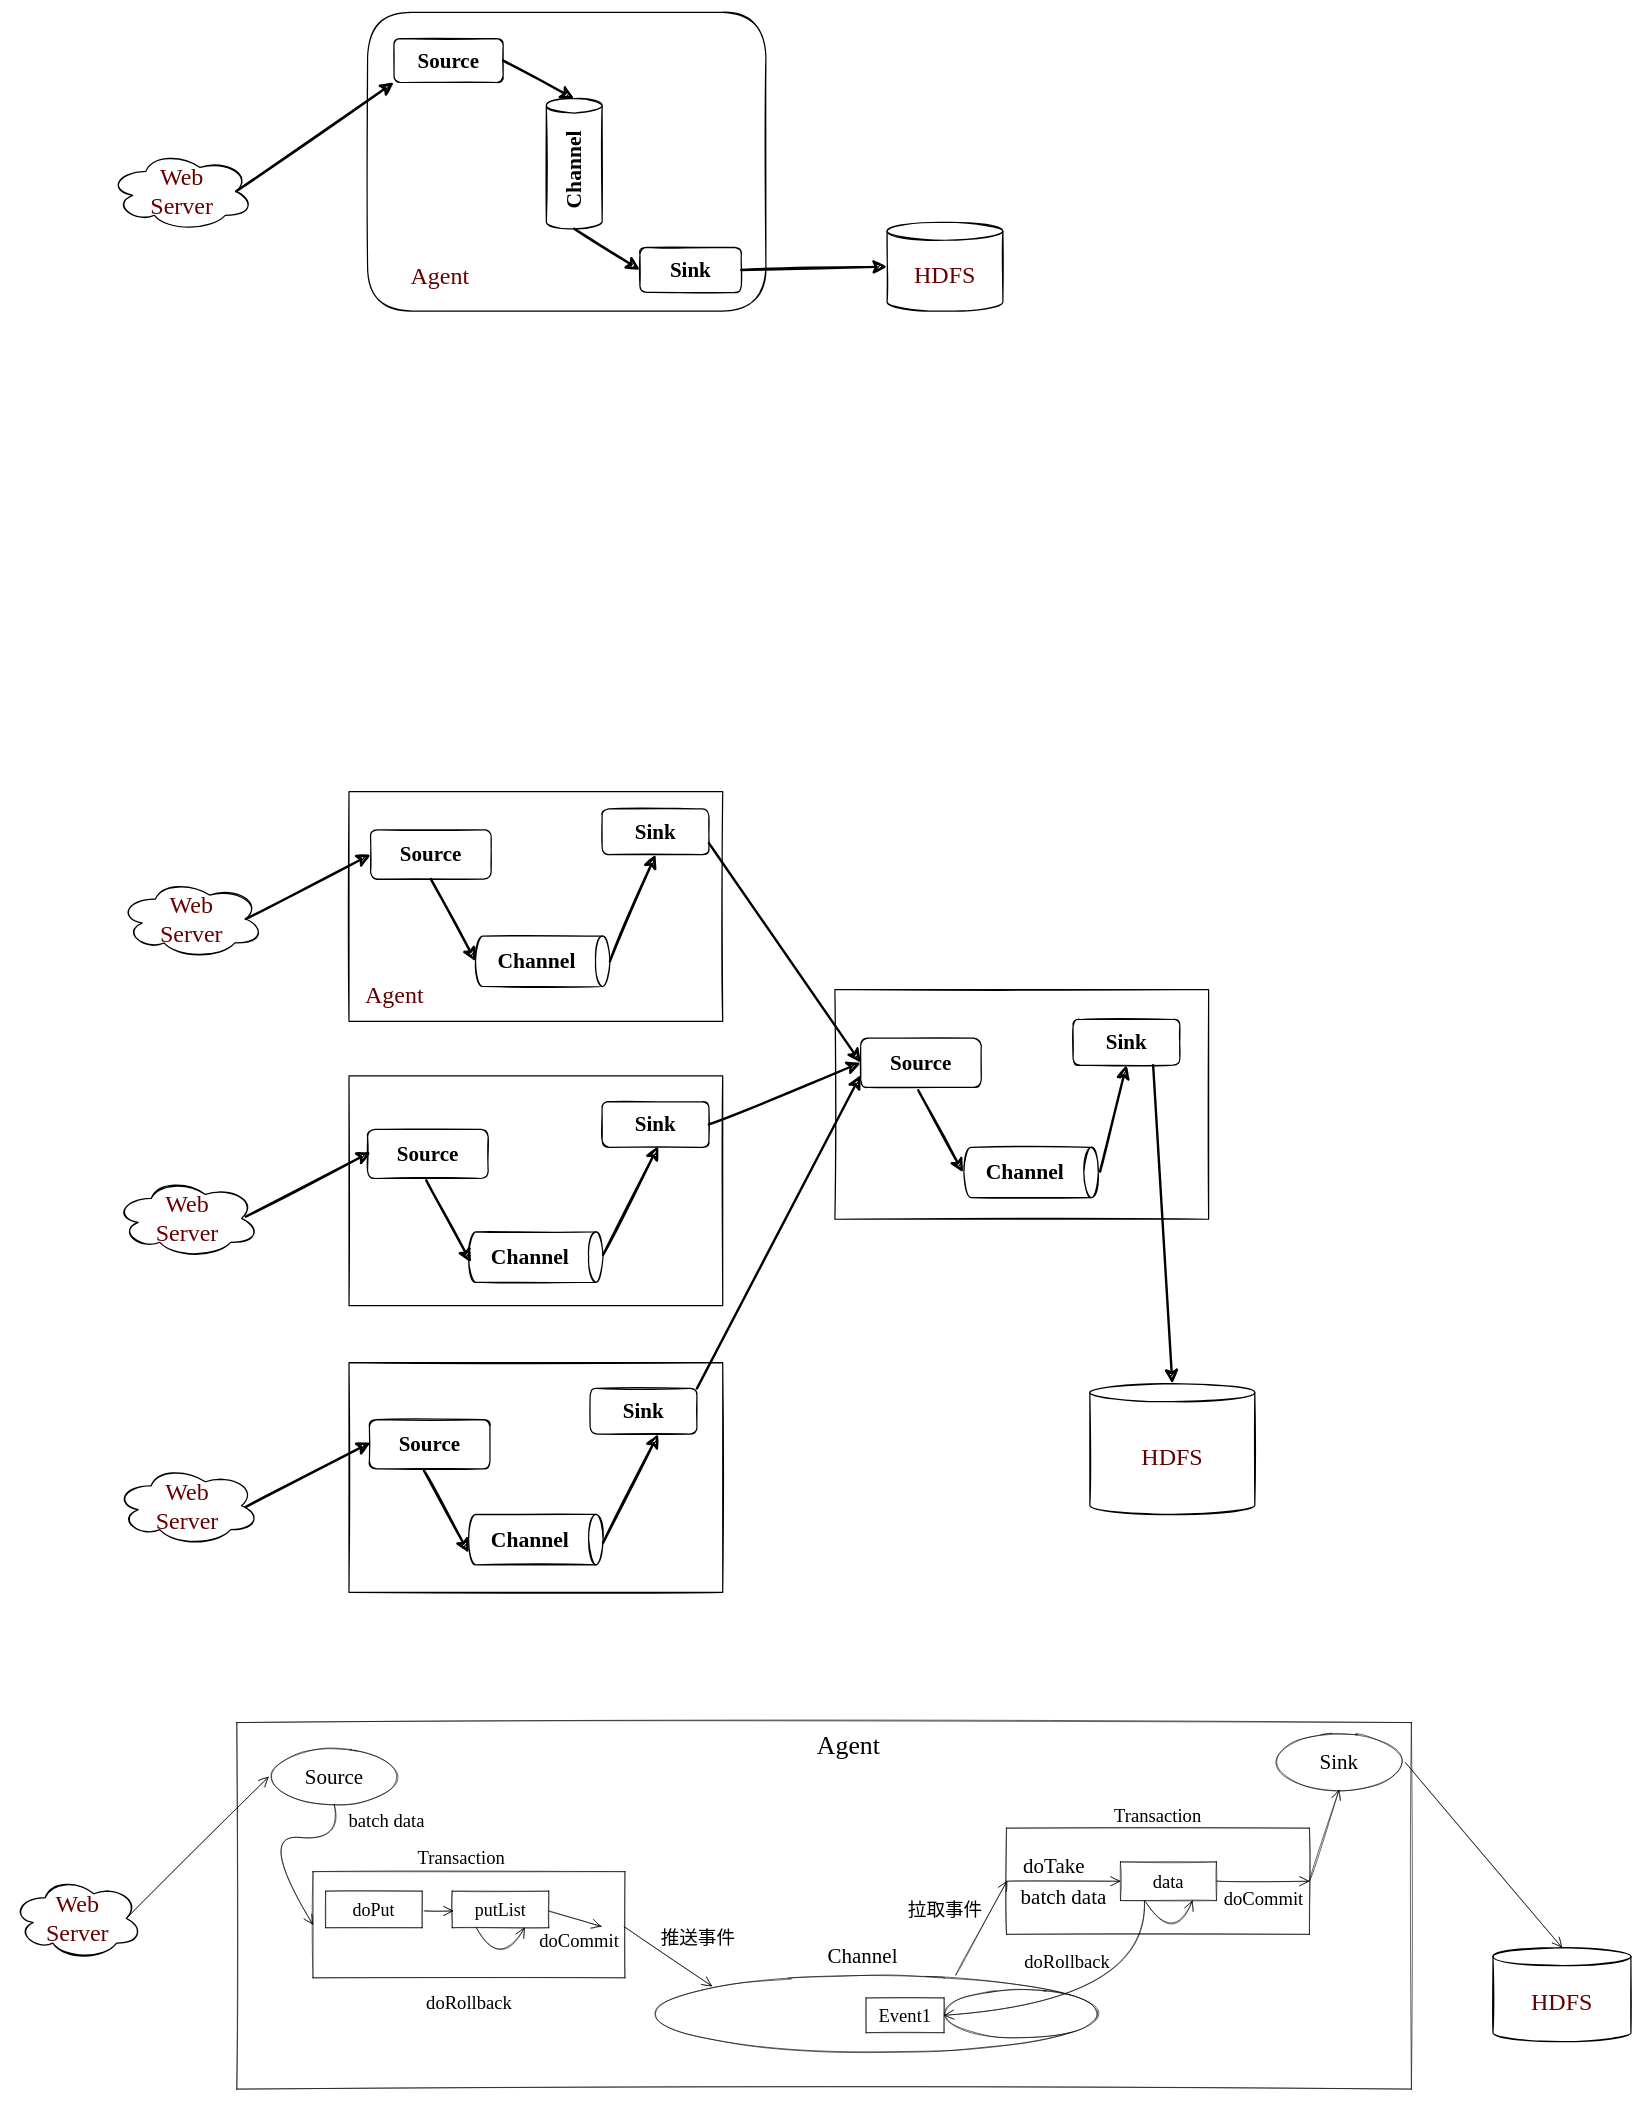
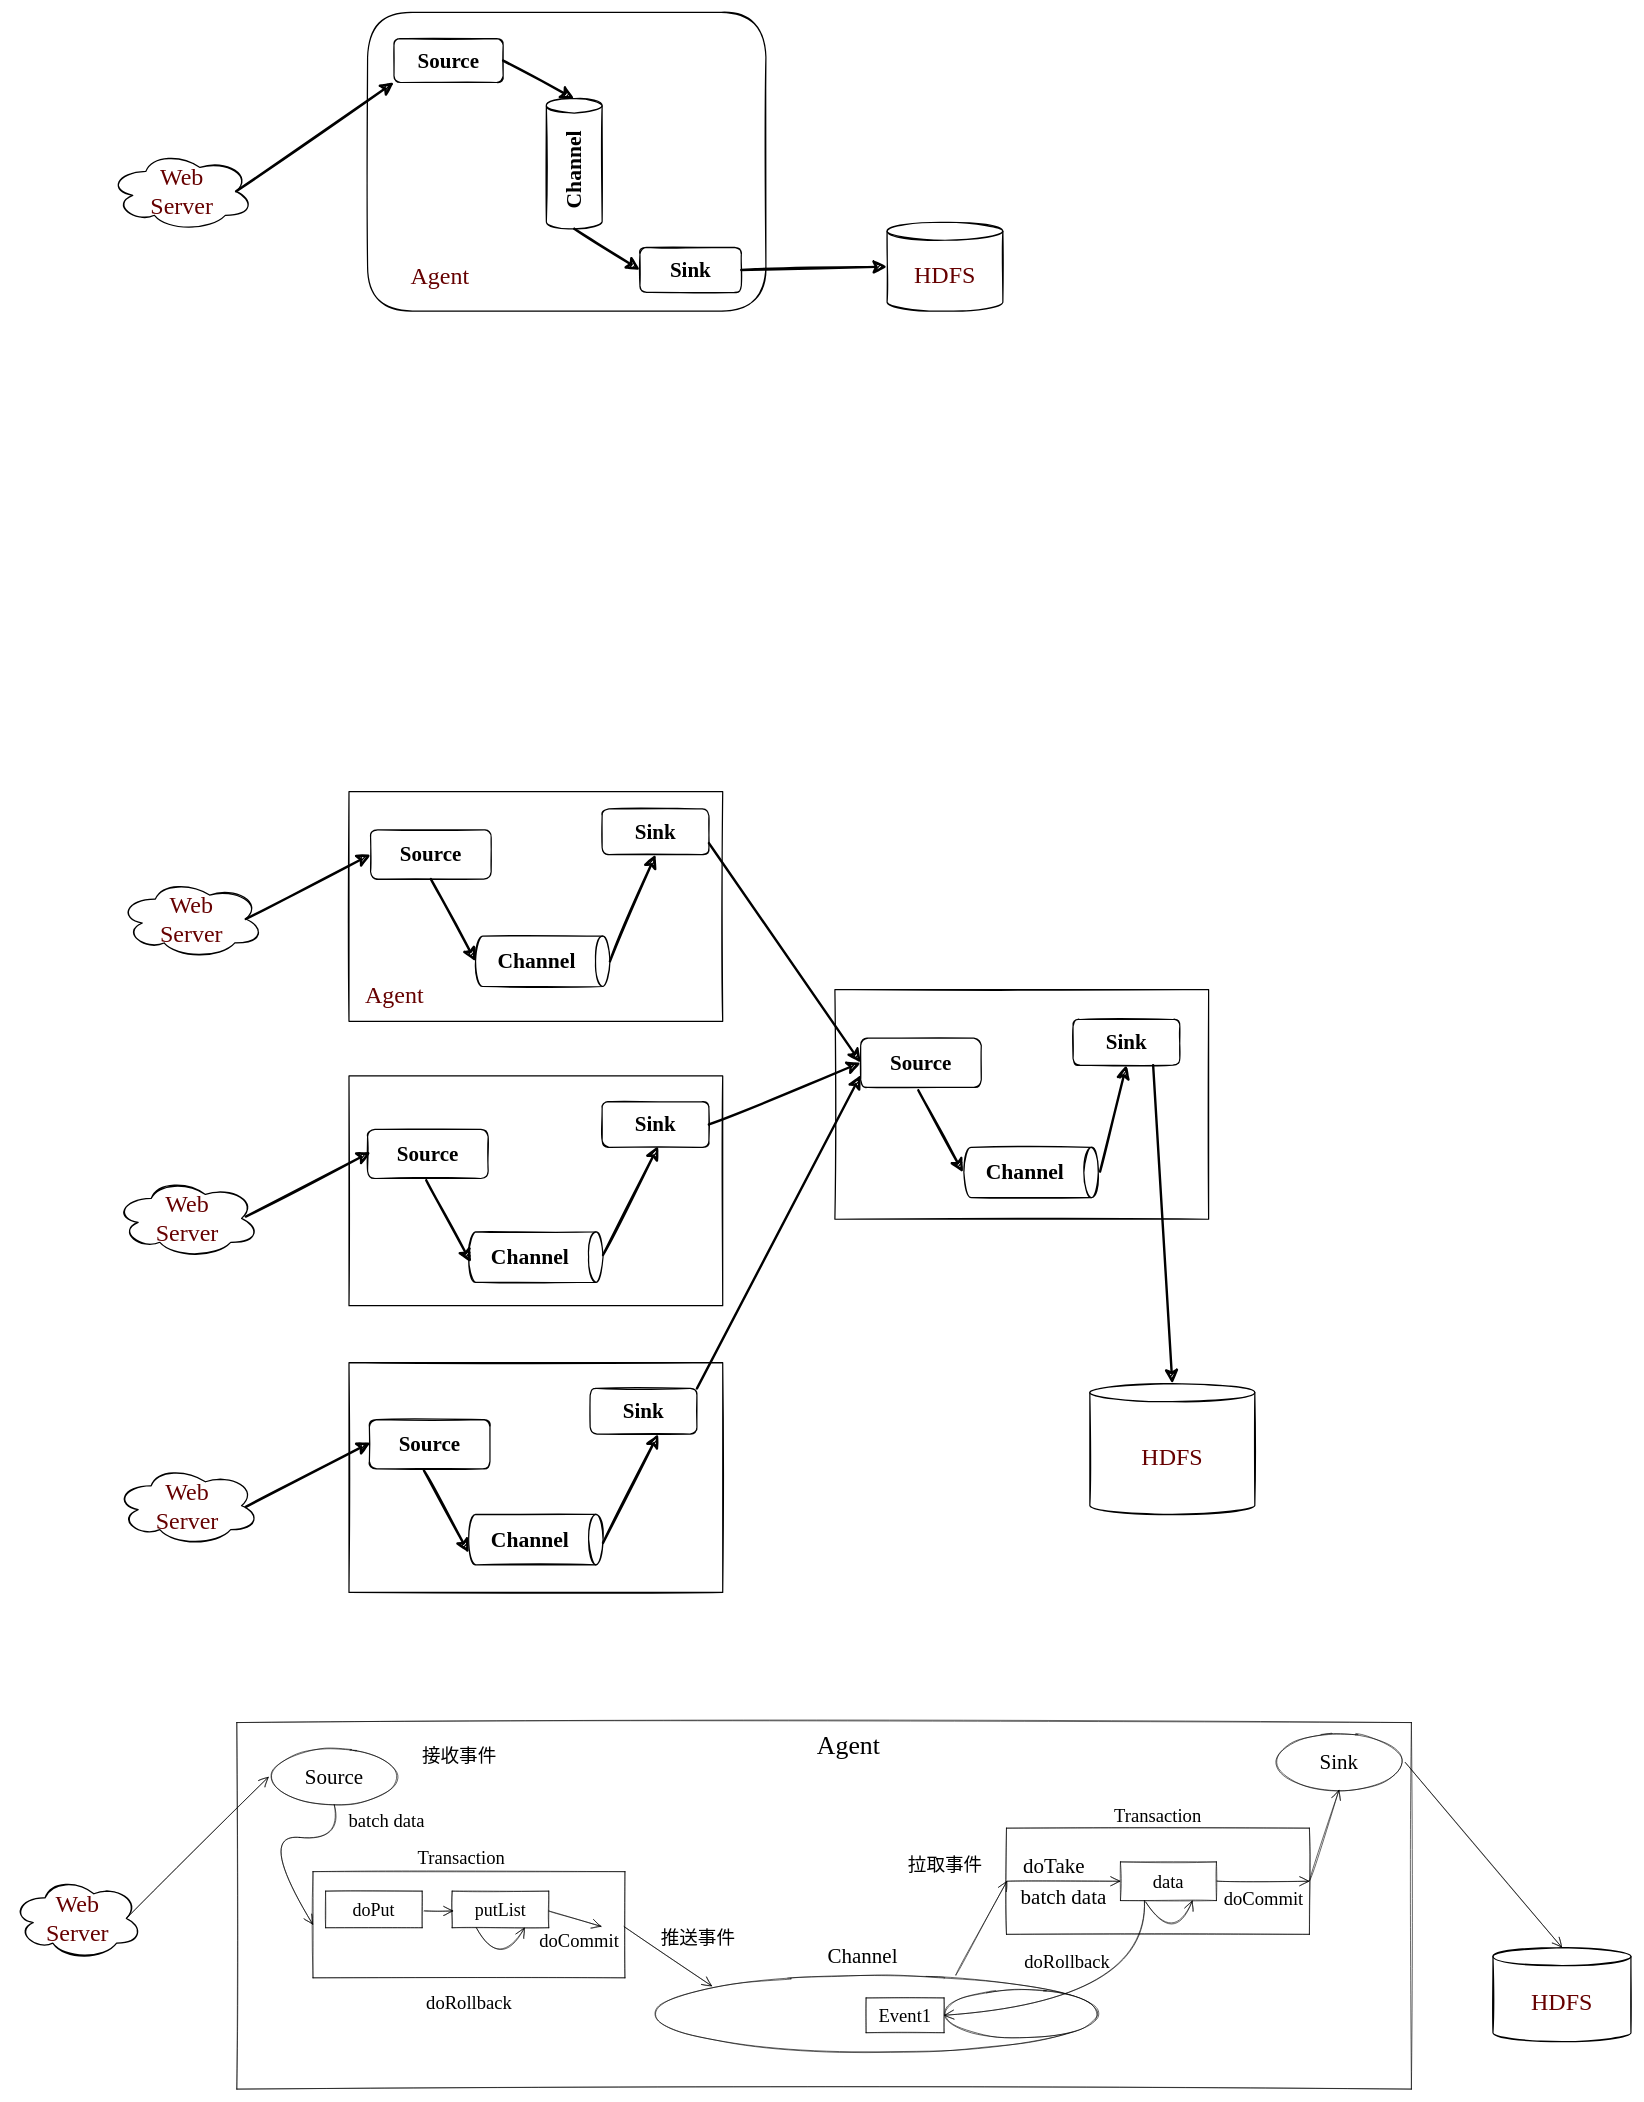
none -> (459, 1756)
(945, 1910) -> (945, 1865)
